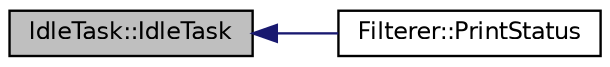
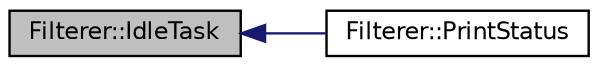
(131, 33) -> (125, 33)
